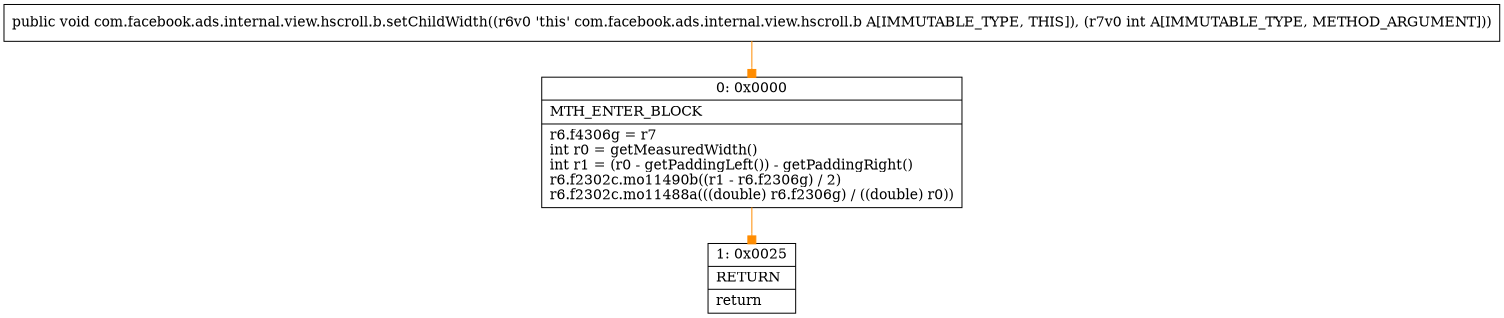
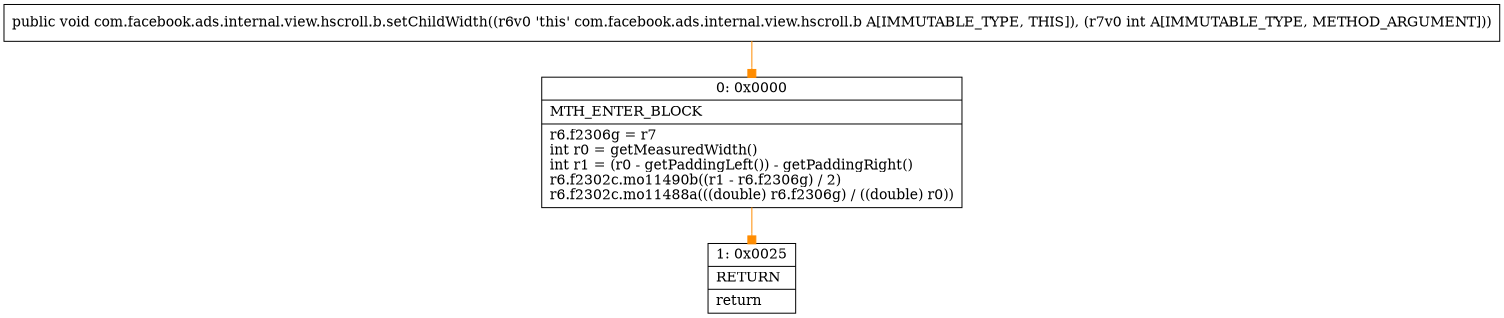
(603, 135) -> (603, 135)
